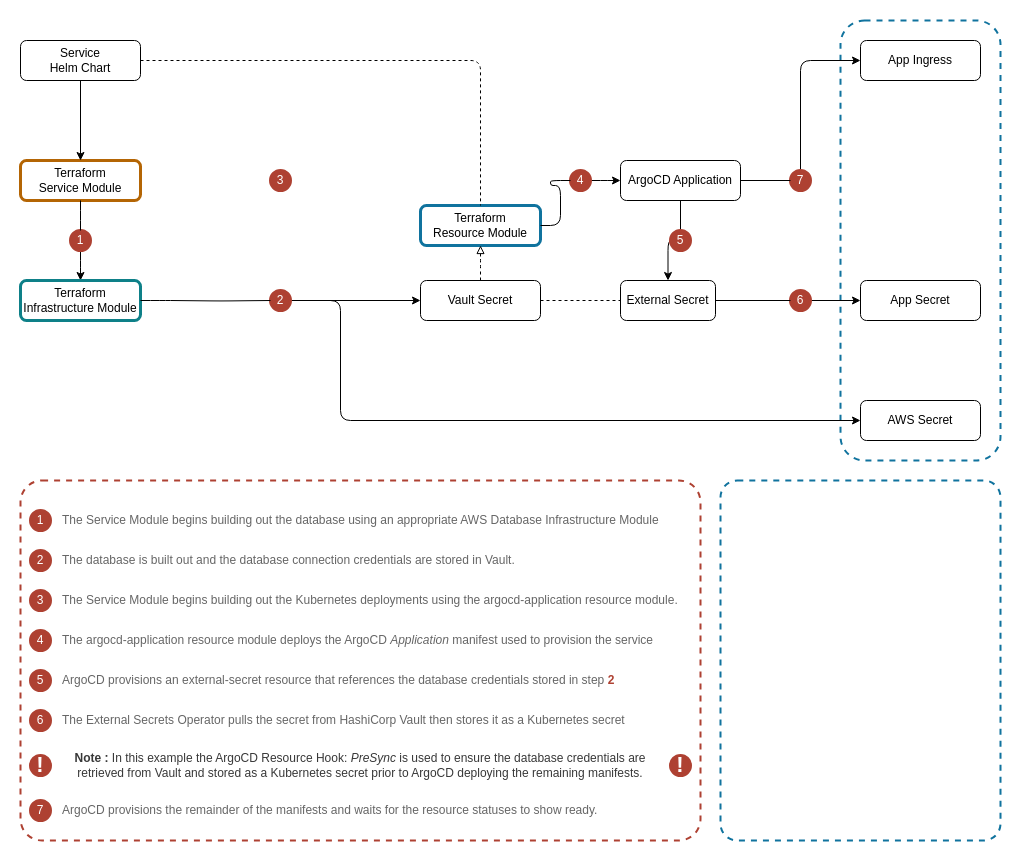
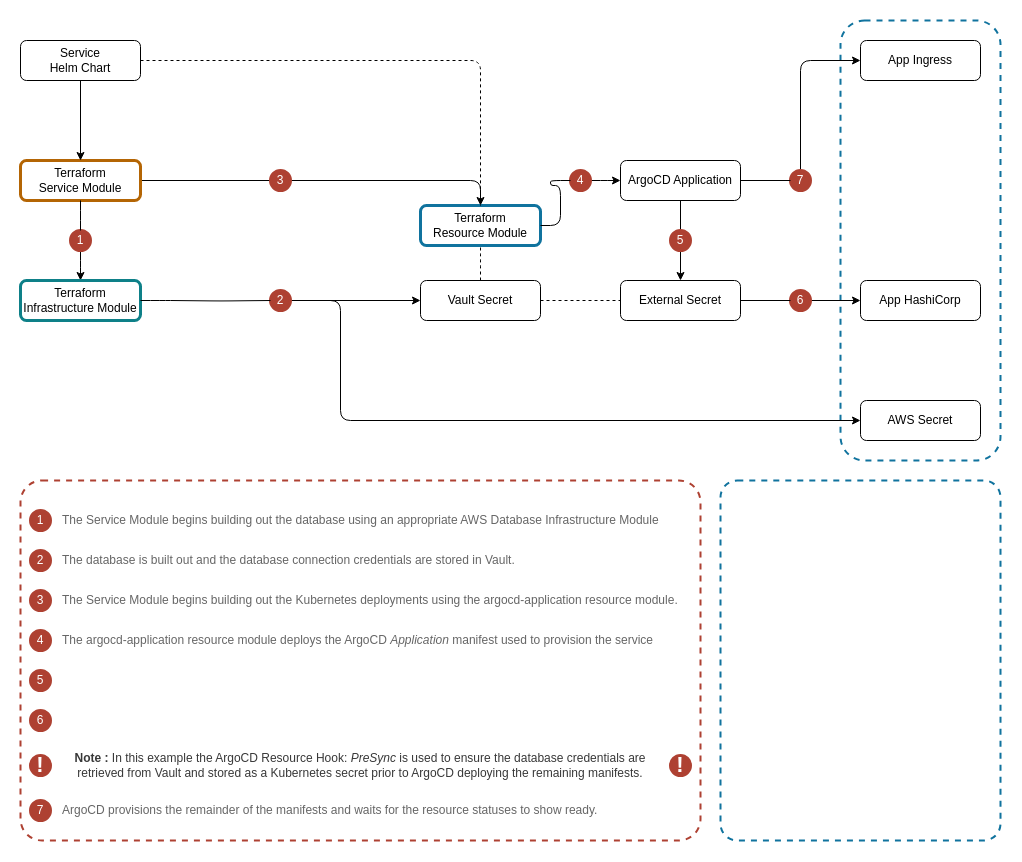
none -> (383, 181)
(481, 255) -> (481, 250)
(668, 301) -> (681, 301)
(921, 301) -> (921, 301)
(381, 681) -> none
(381, 721) -> none
